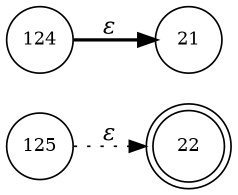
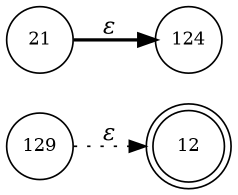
(106, 40) -> (106, 40)
(40, 146) -> (40, 146)
(189, 146) -> (189, 146)
